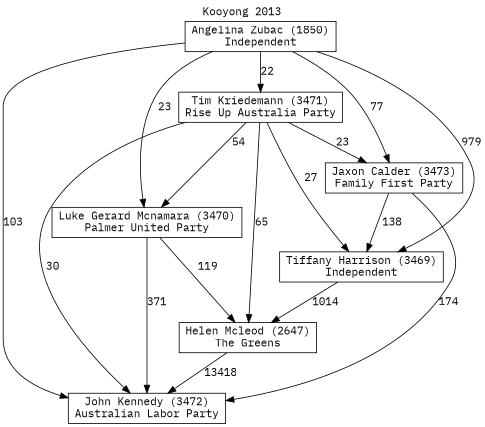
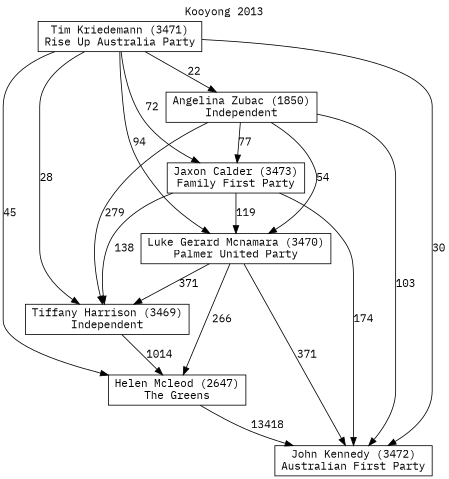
(261, 68) -> (177, 70)
(165, 107) -> (323, 178)
(239, 143) -> (139, 143)
(343, 143) -> (152, 107)
(472, 143) -> (115, 213)
(311, 178) -> (46, 178)
none -> (236, 209)
(262, 222) -> (10, 213)
(208, 267) -> (222, 319)
none -> (175, 282)
(147, 408) -> (354, 461)
